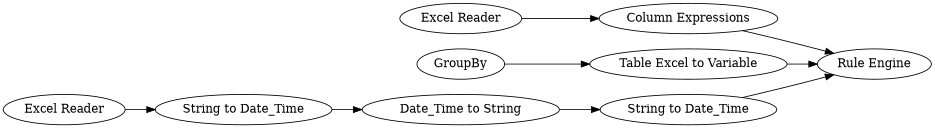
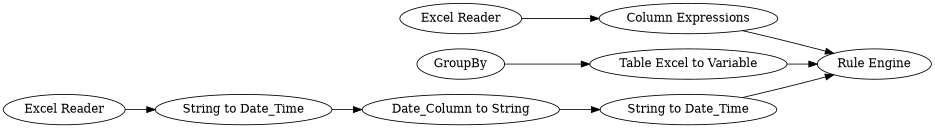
(461, 110) -> (461, 110)
